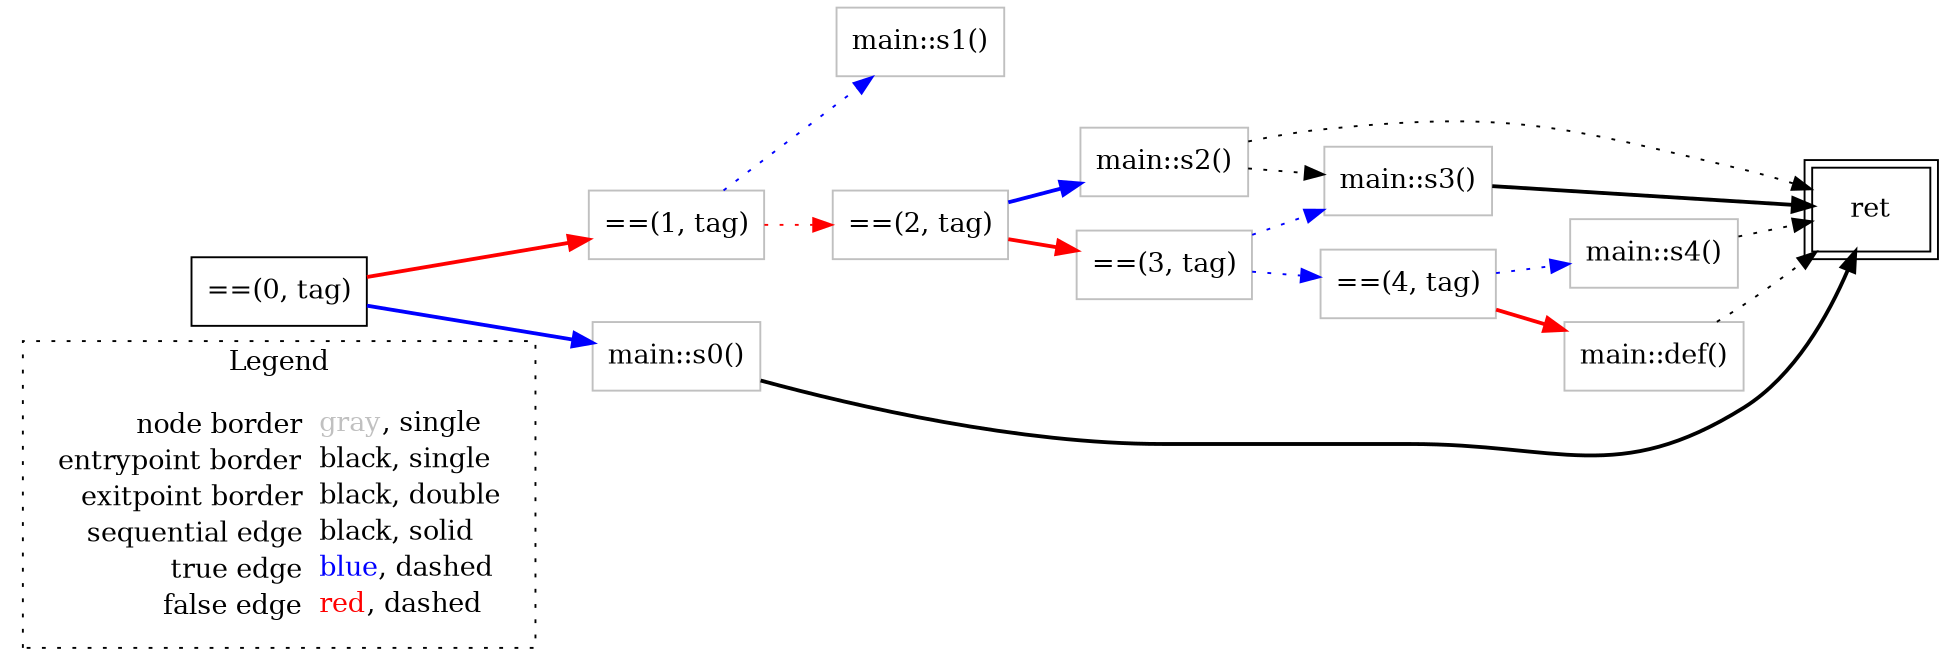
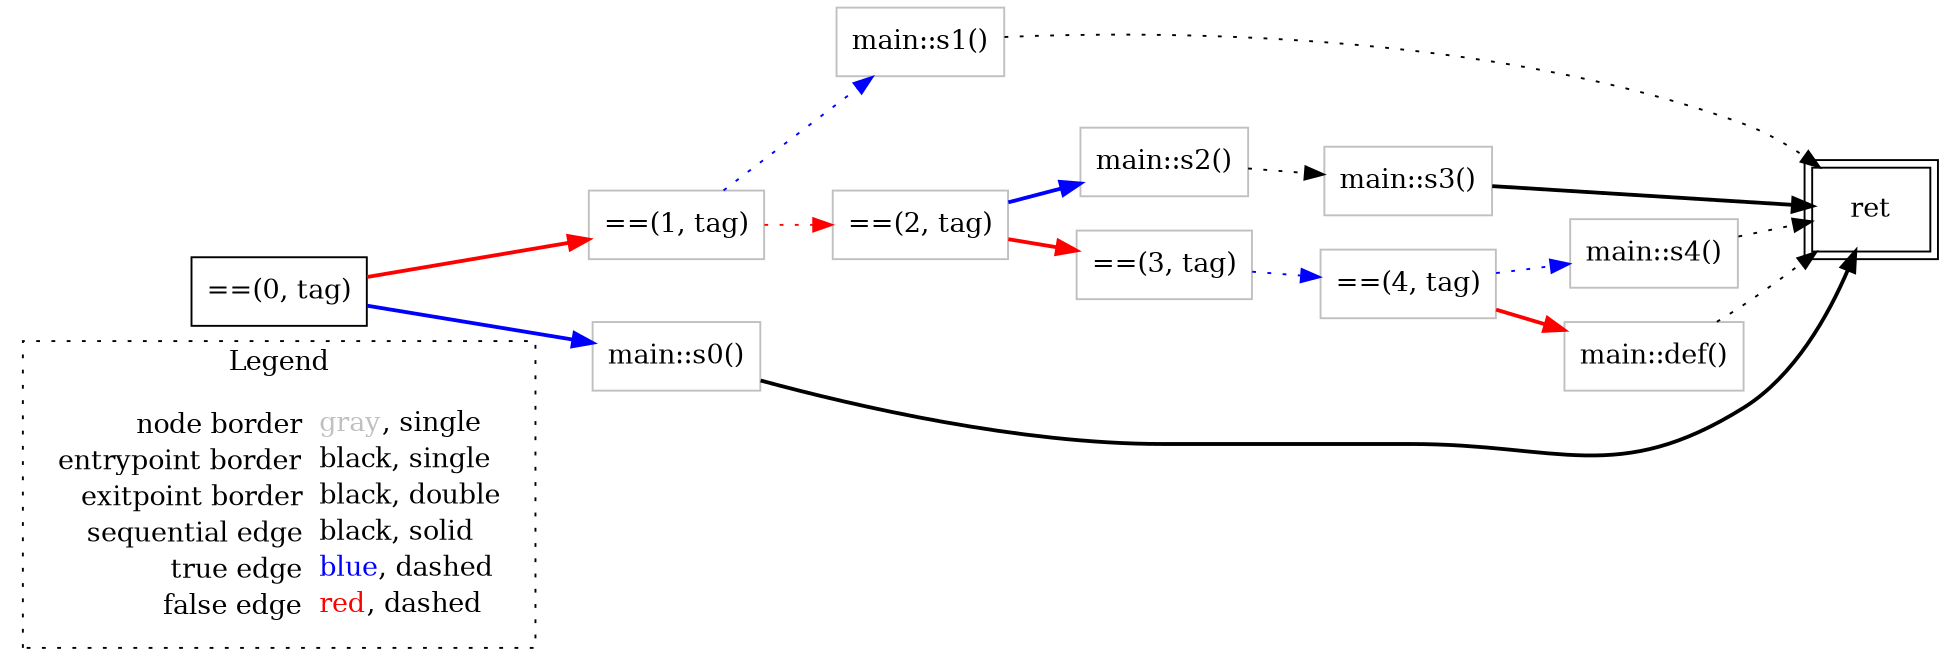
(1523, 125) -> (1413, 51)
(1279, 225) -> none
